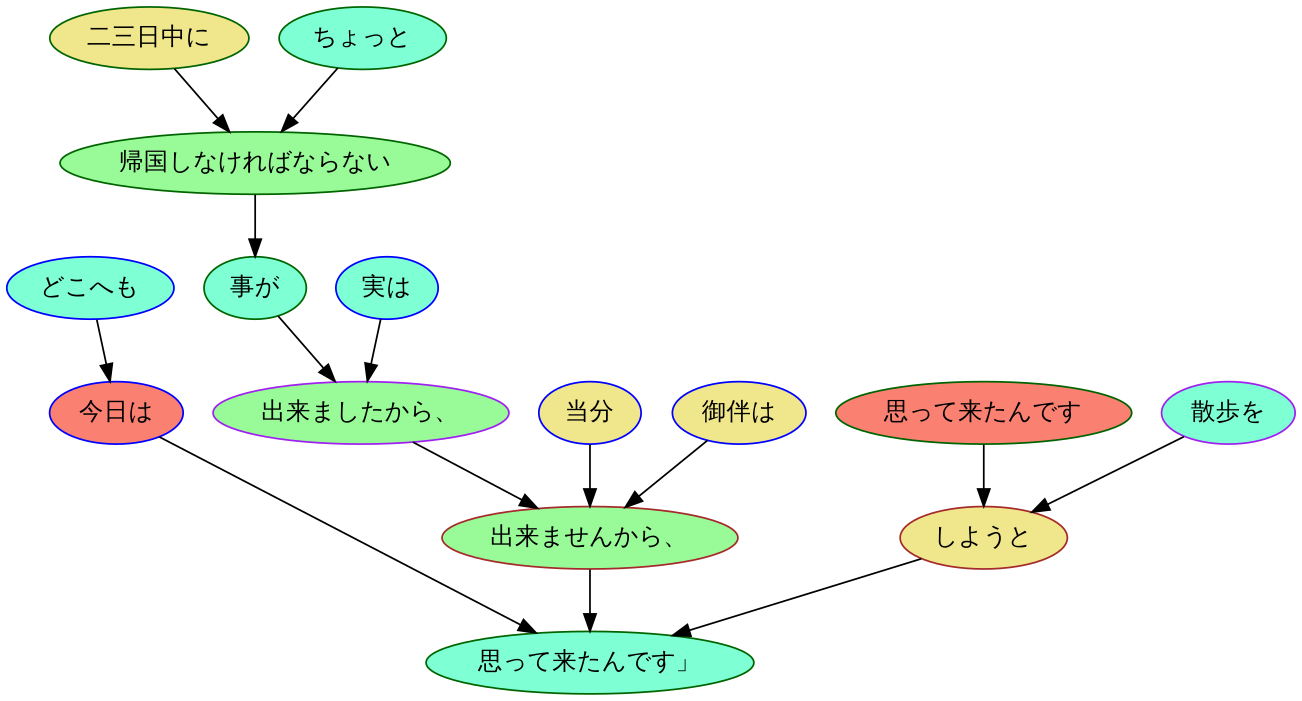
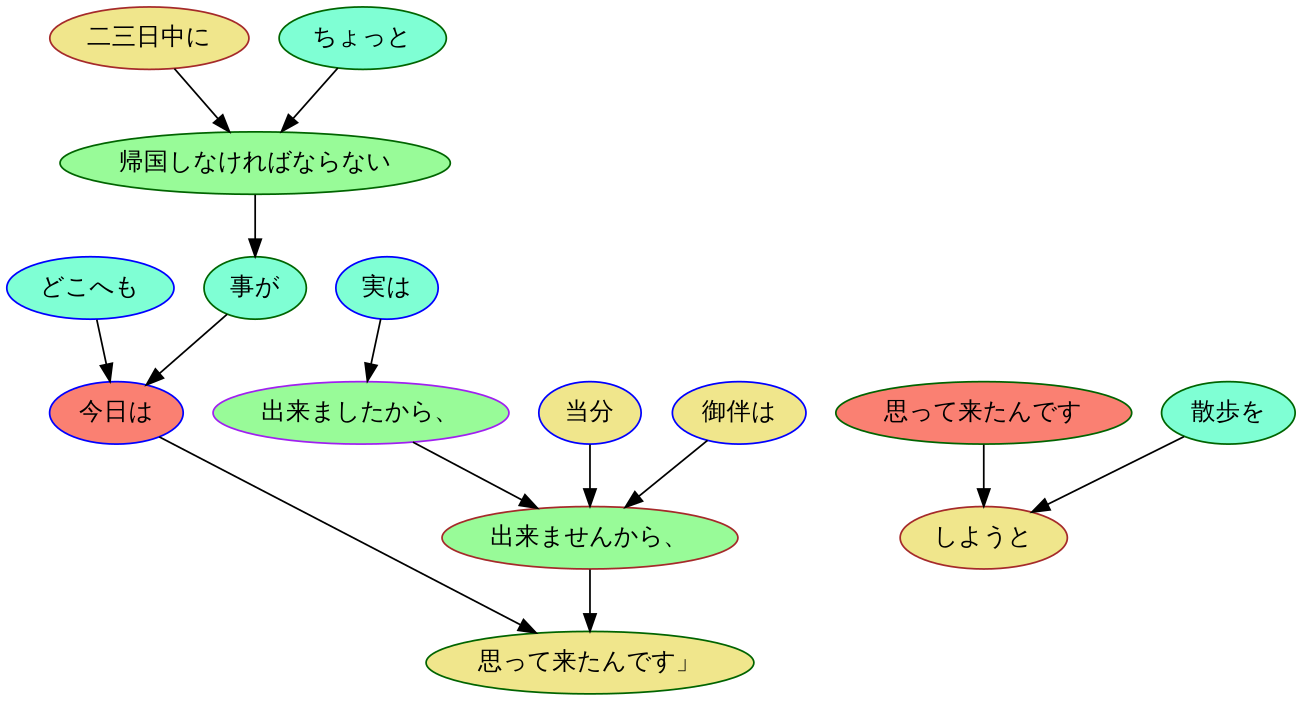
(149, 38) -> (149, 38)
(301, 342) -> (193, 344)
(1228, 413) -> (1228, 413)
(805, 595) -> none
(590, 663) -> (590, 663)
